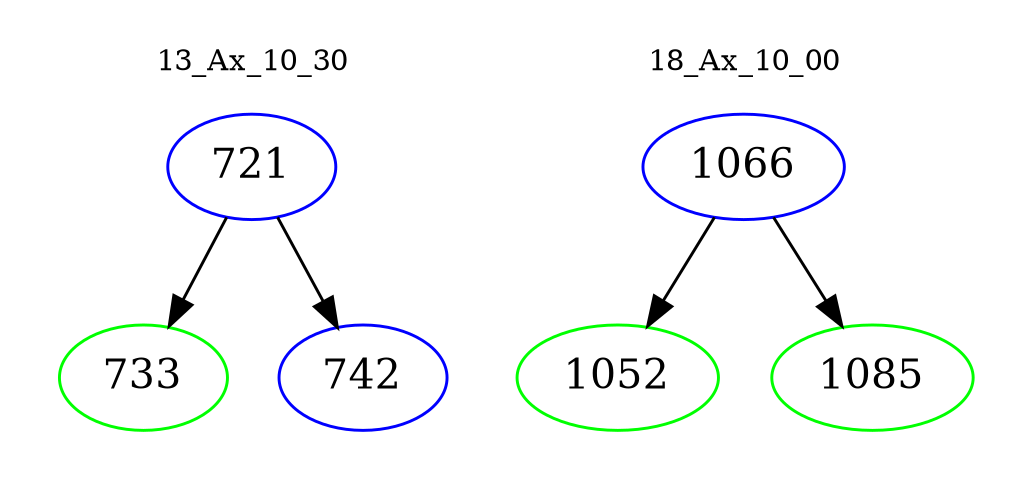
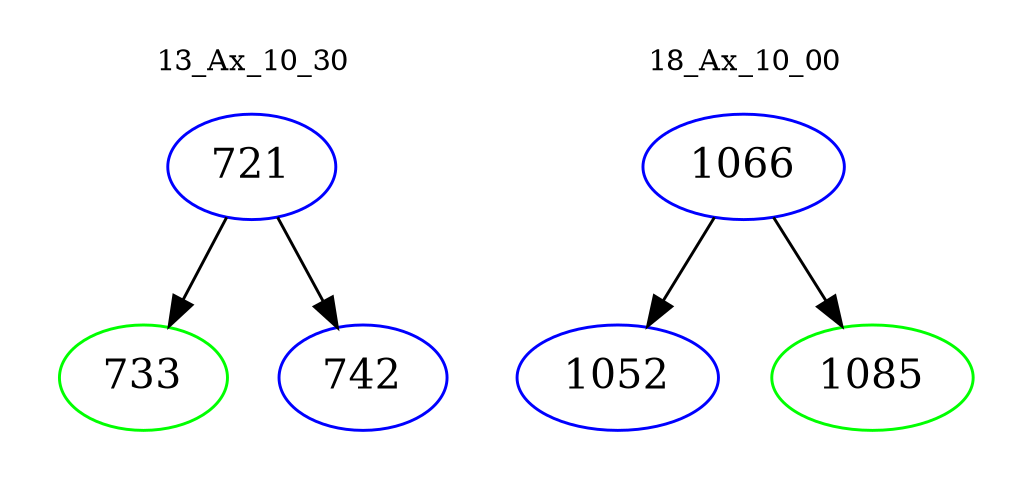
(618, 378) -> (618, 378)
